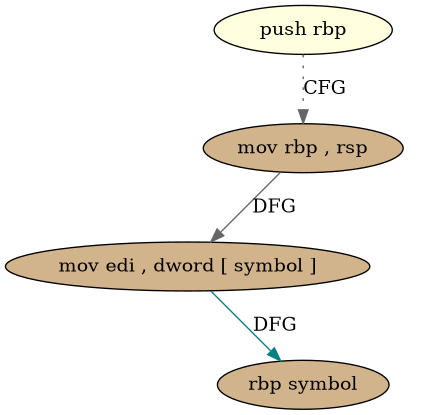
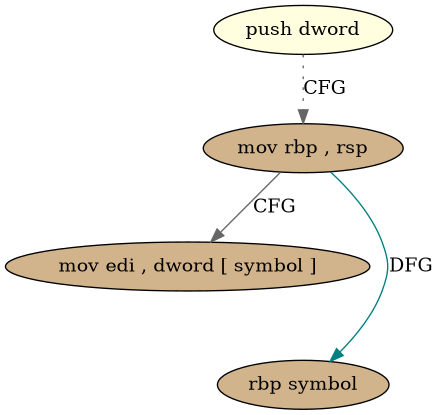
(303, 30) -> (303, 30)
(275, 207) -> (275, 207)
(241, 321) -> (387, 260)
